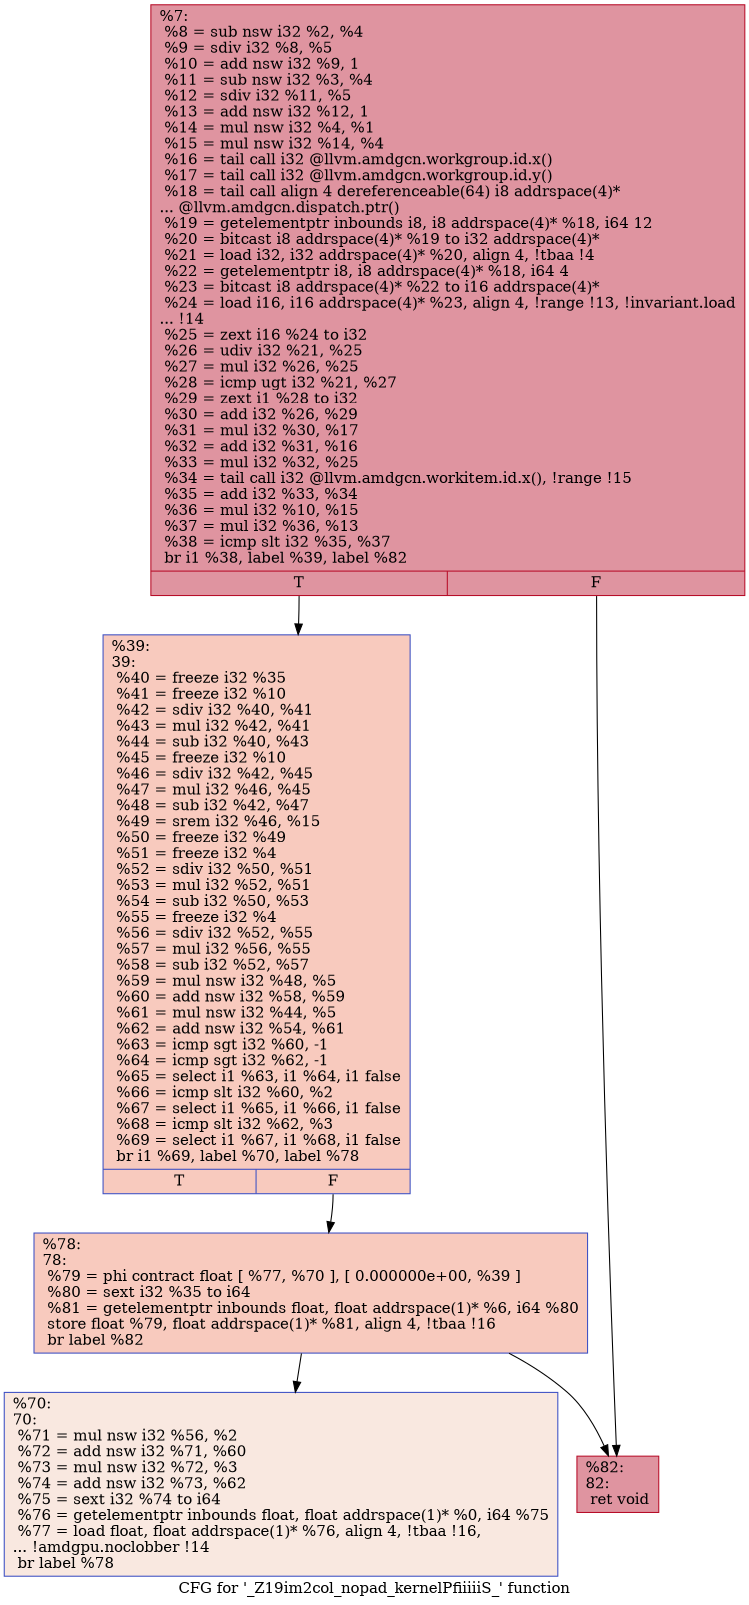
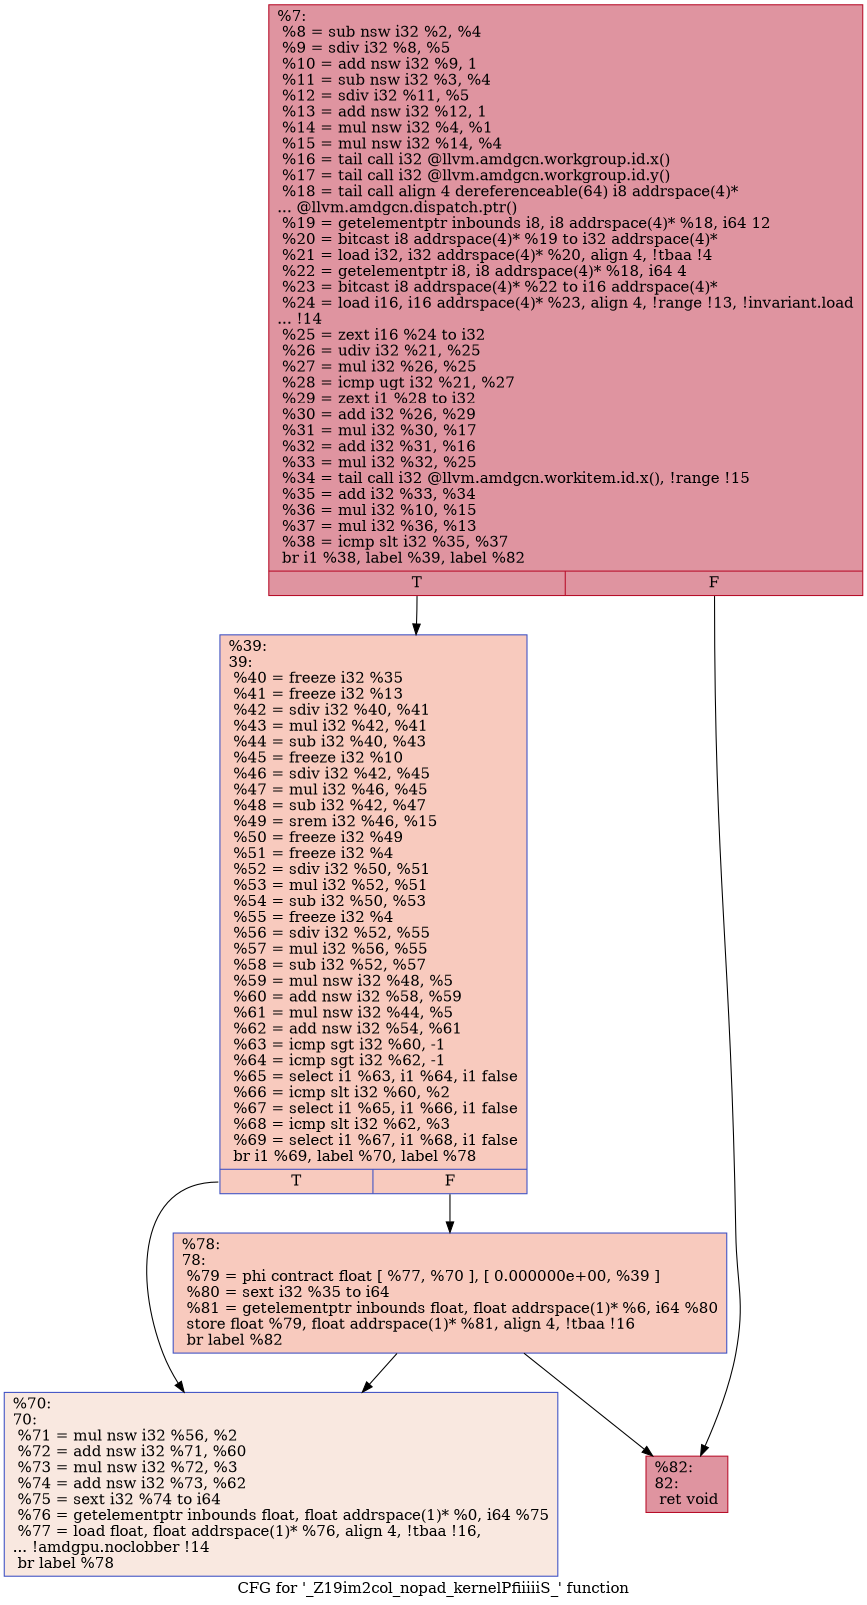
(199, 694) -> (316, 694)
none -> (147, 1265)
